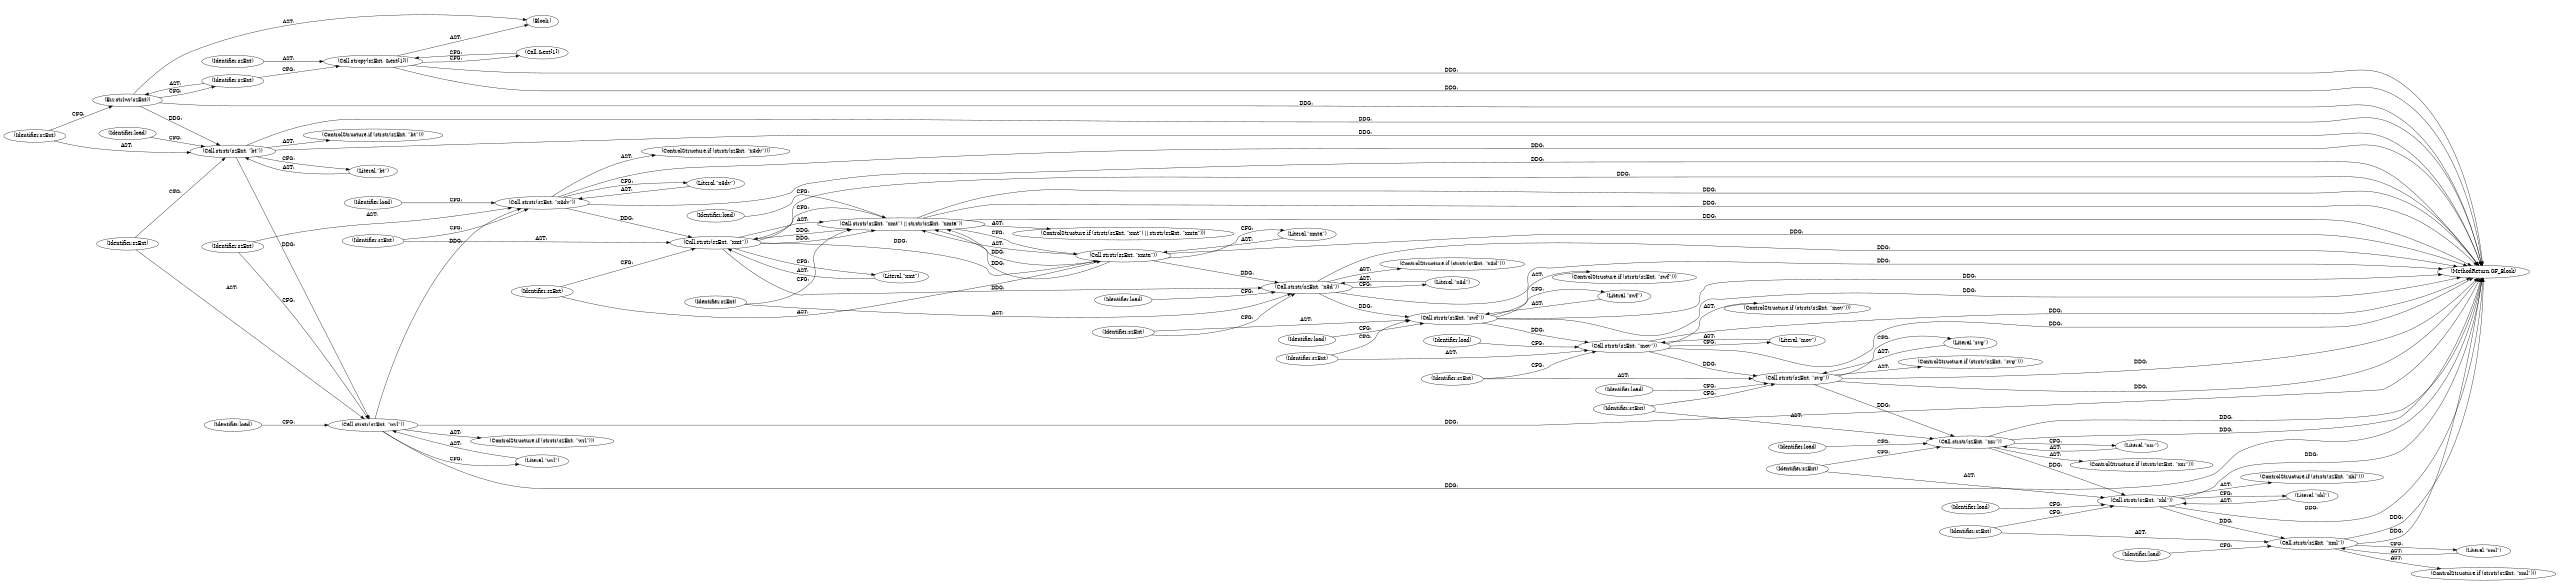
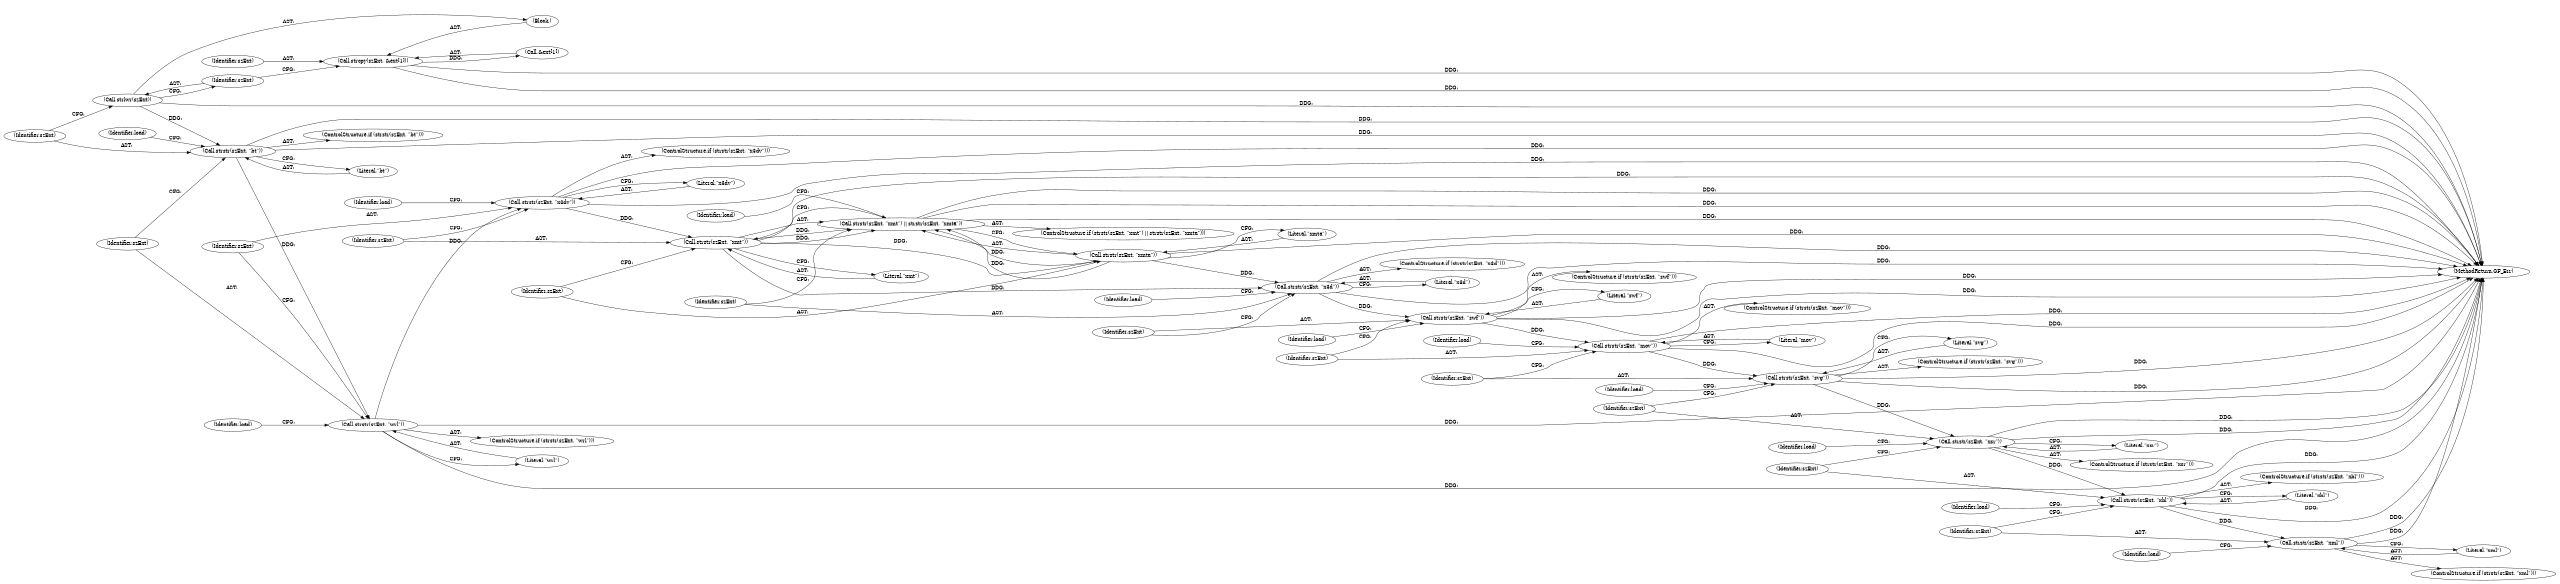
(461, 41) -> (457, 32)
(457, 53) -> (457, 53)
(457, 58) -> (457, 58)
(128, 100) -> (128, 100)
(2483, 272) -> (2483, 272)
